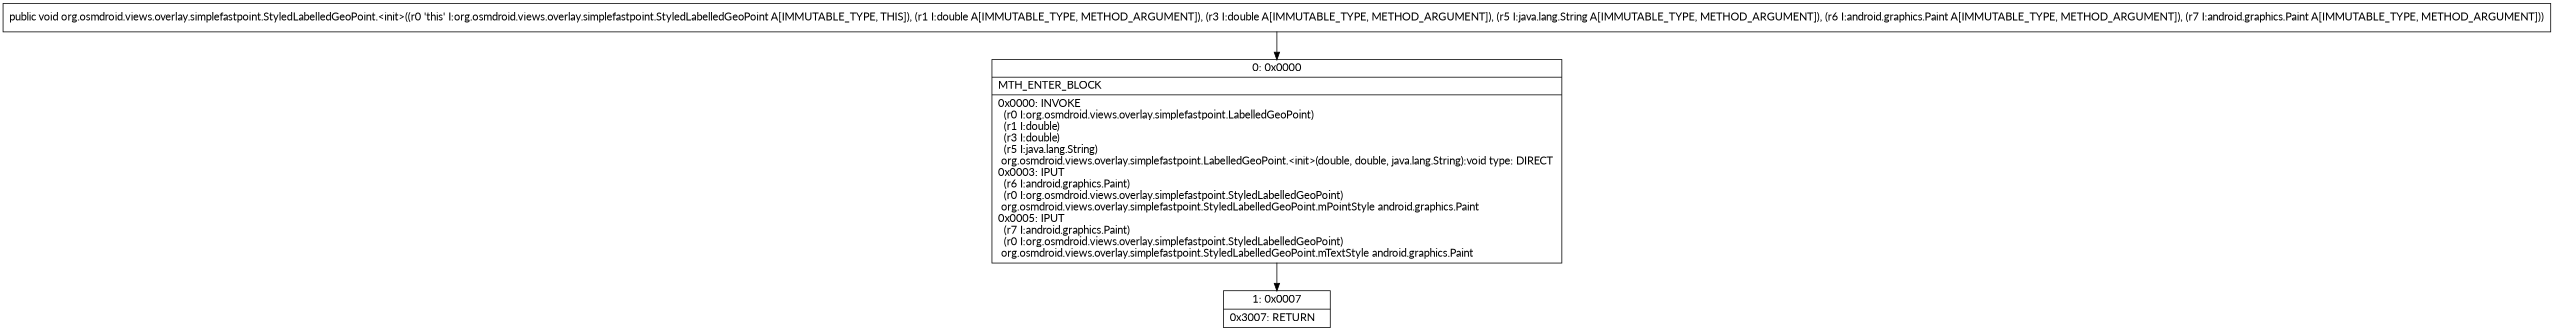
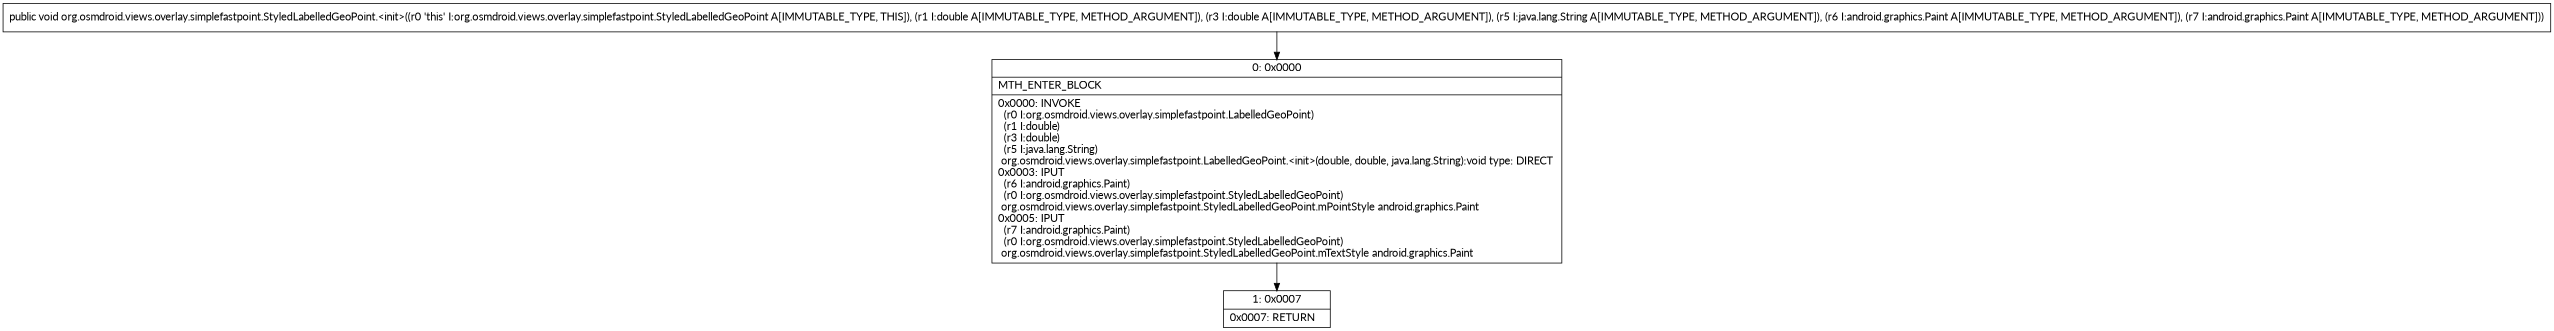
(1277, 318) -> (1277, 318)
